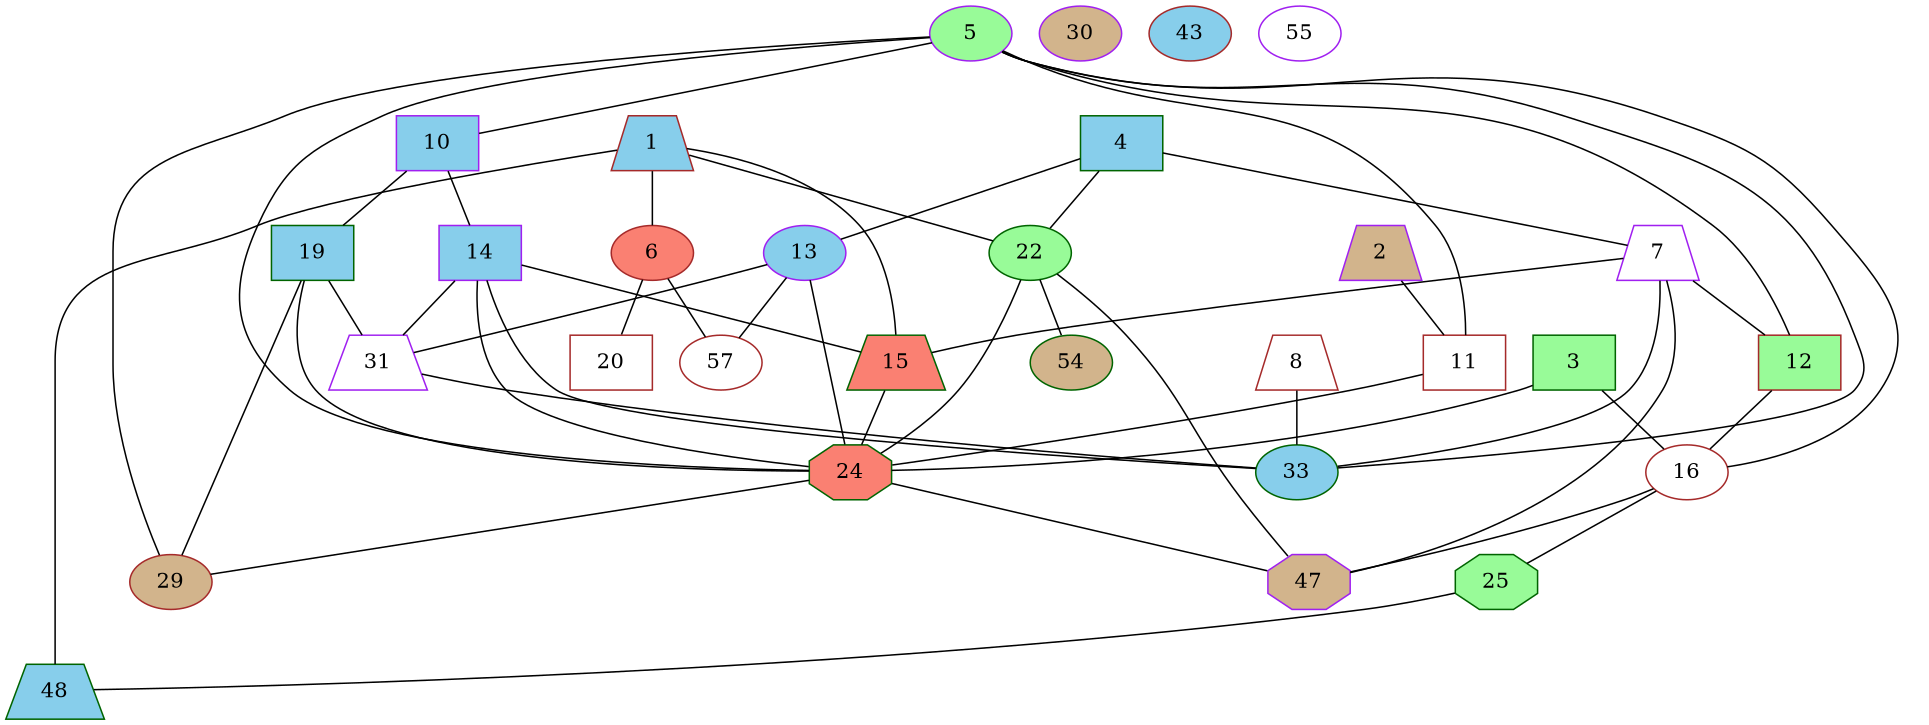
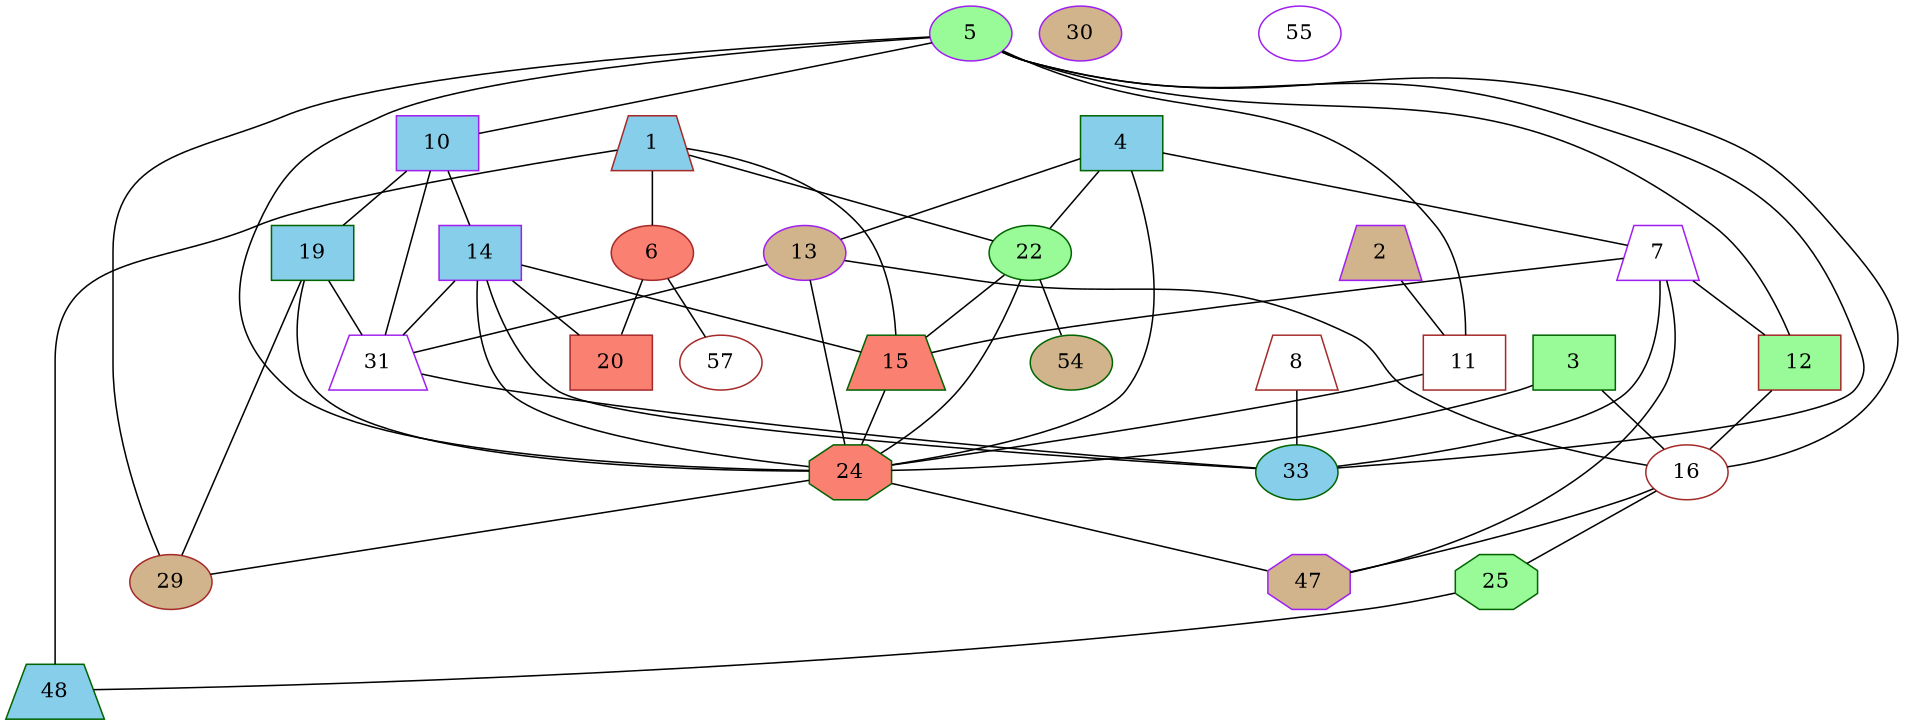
(1190, 34) -> none
none -> (408, 253)
(805, 253) -> (805, 253)
none -> (546, 308)
(763, 308) -> (1285, 309)
(611, 363) -> (611, 363)
none -> (1118, 397)
(1181, 407) -> (965, 306)
